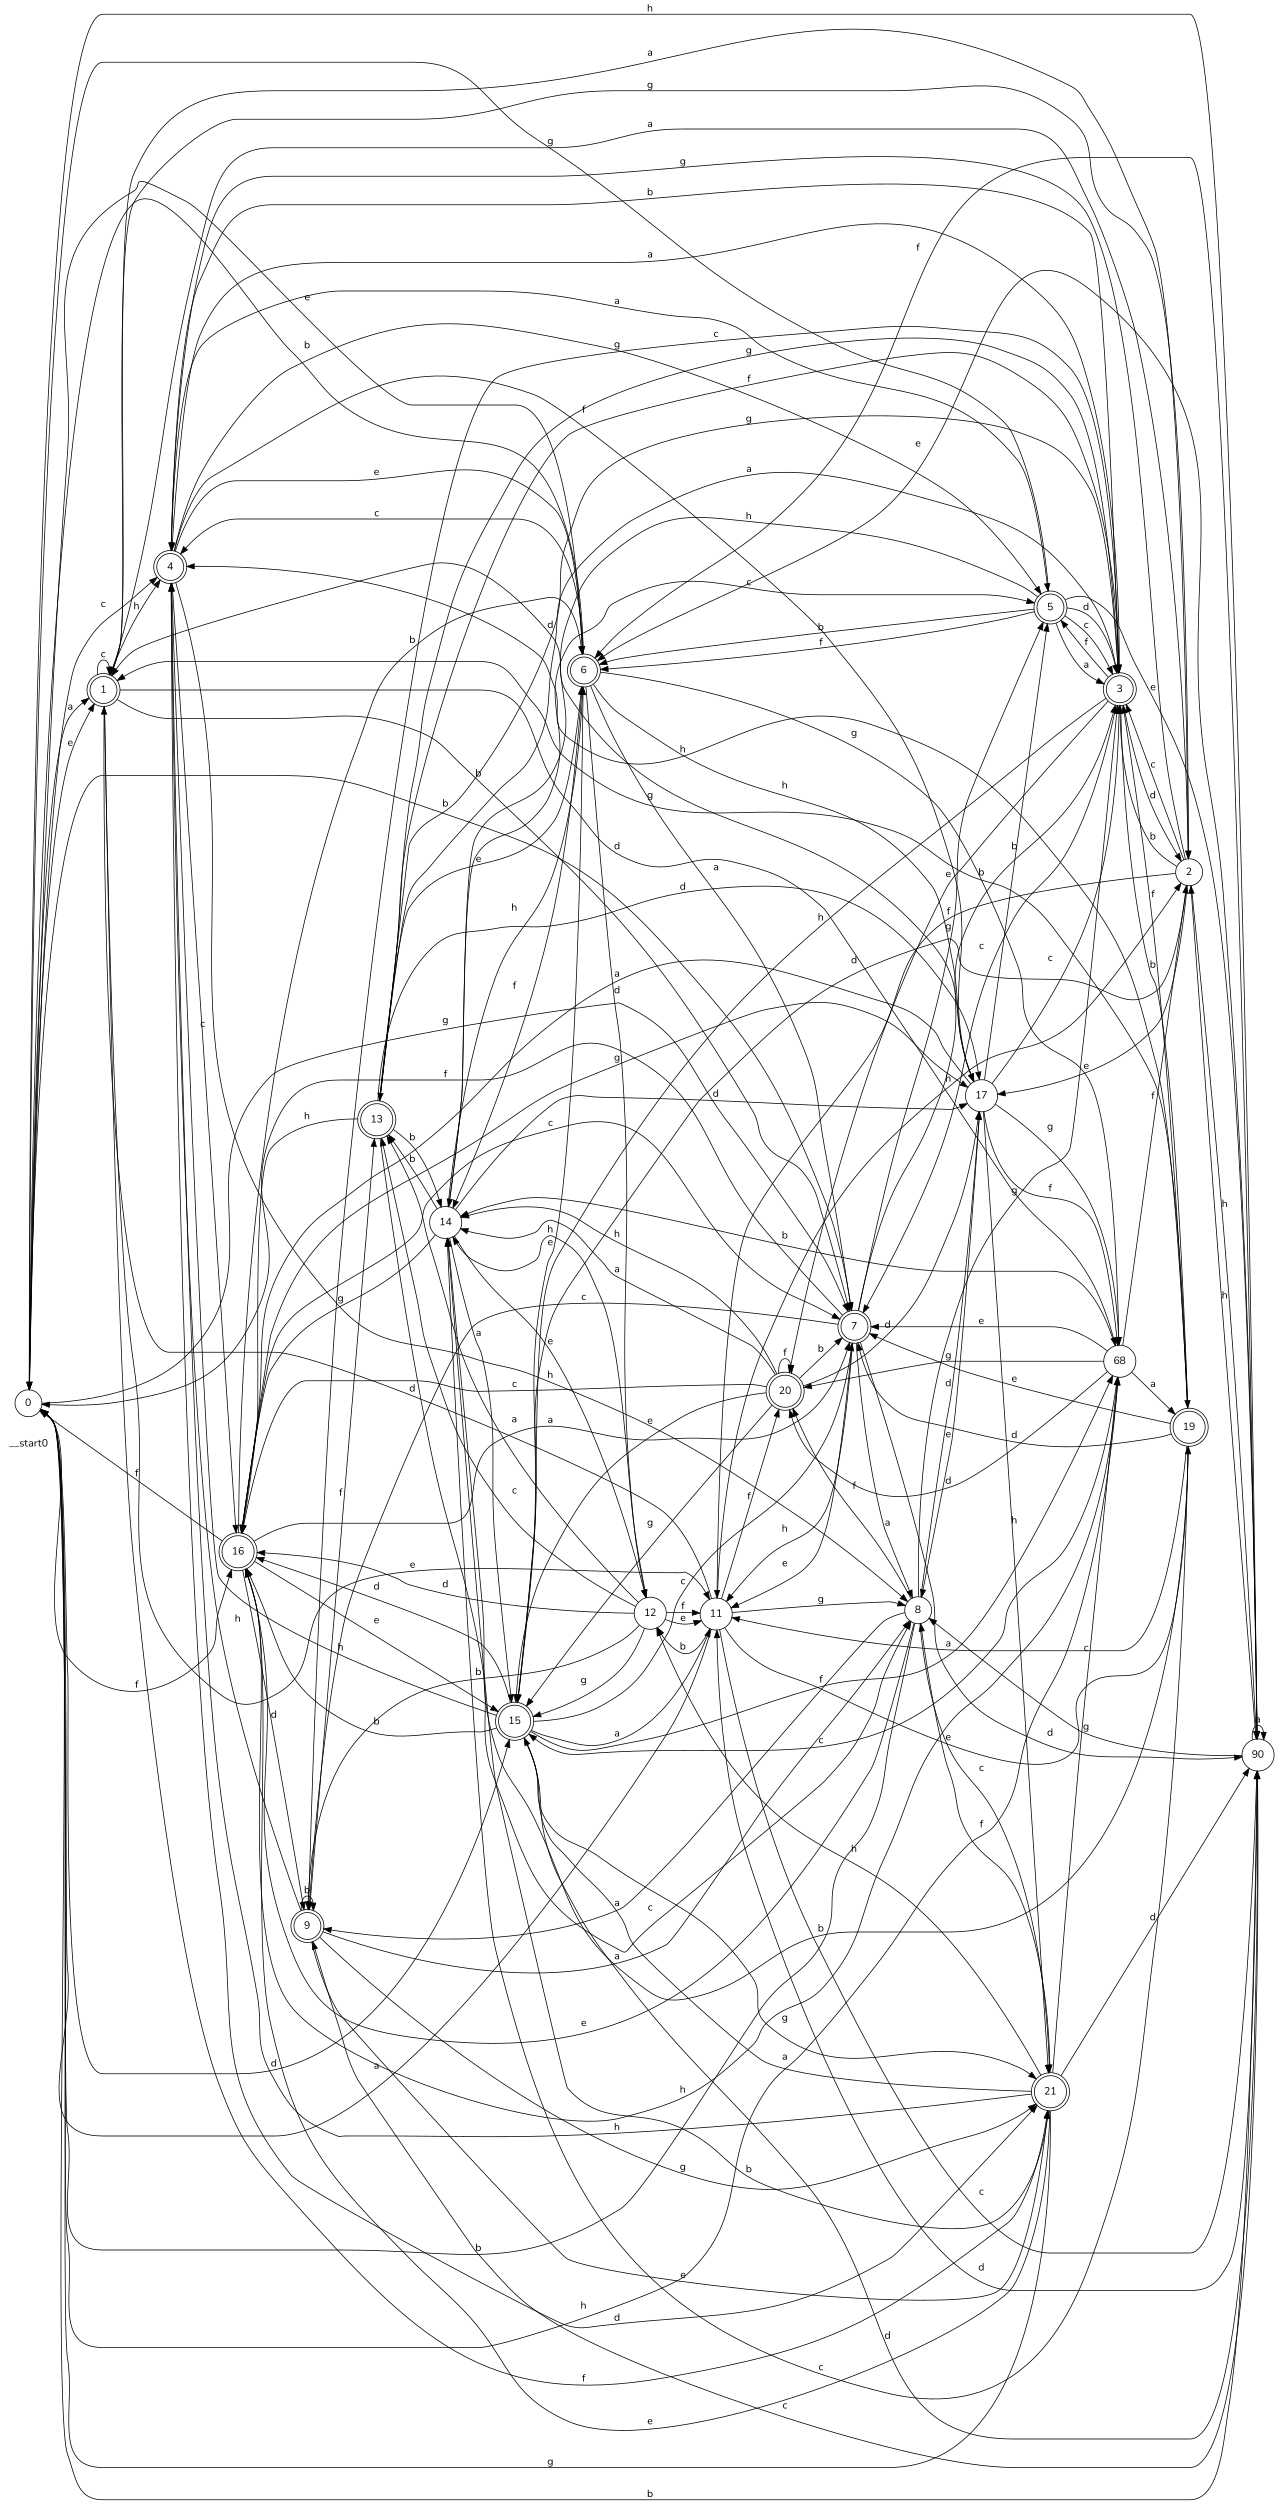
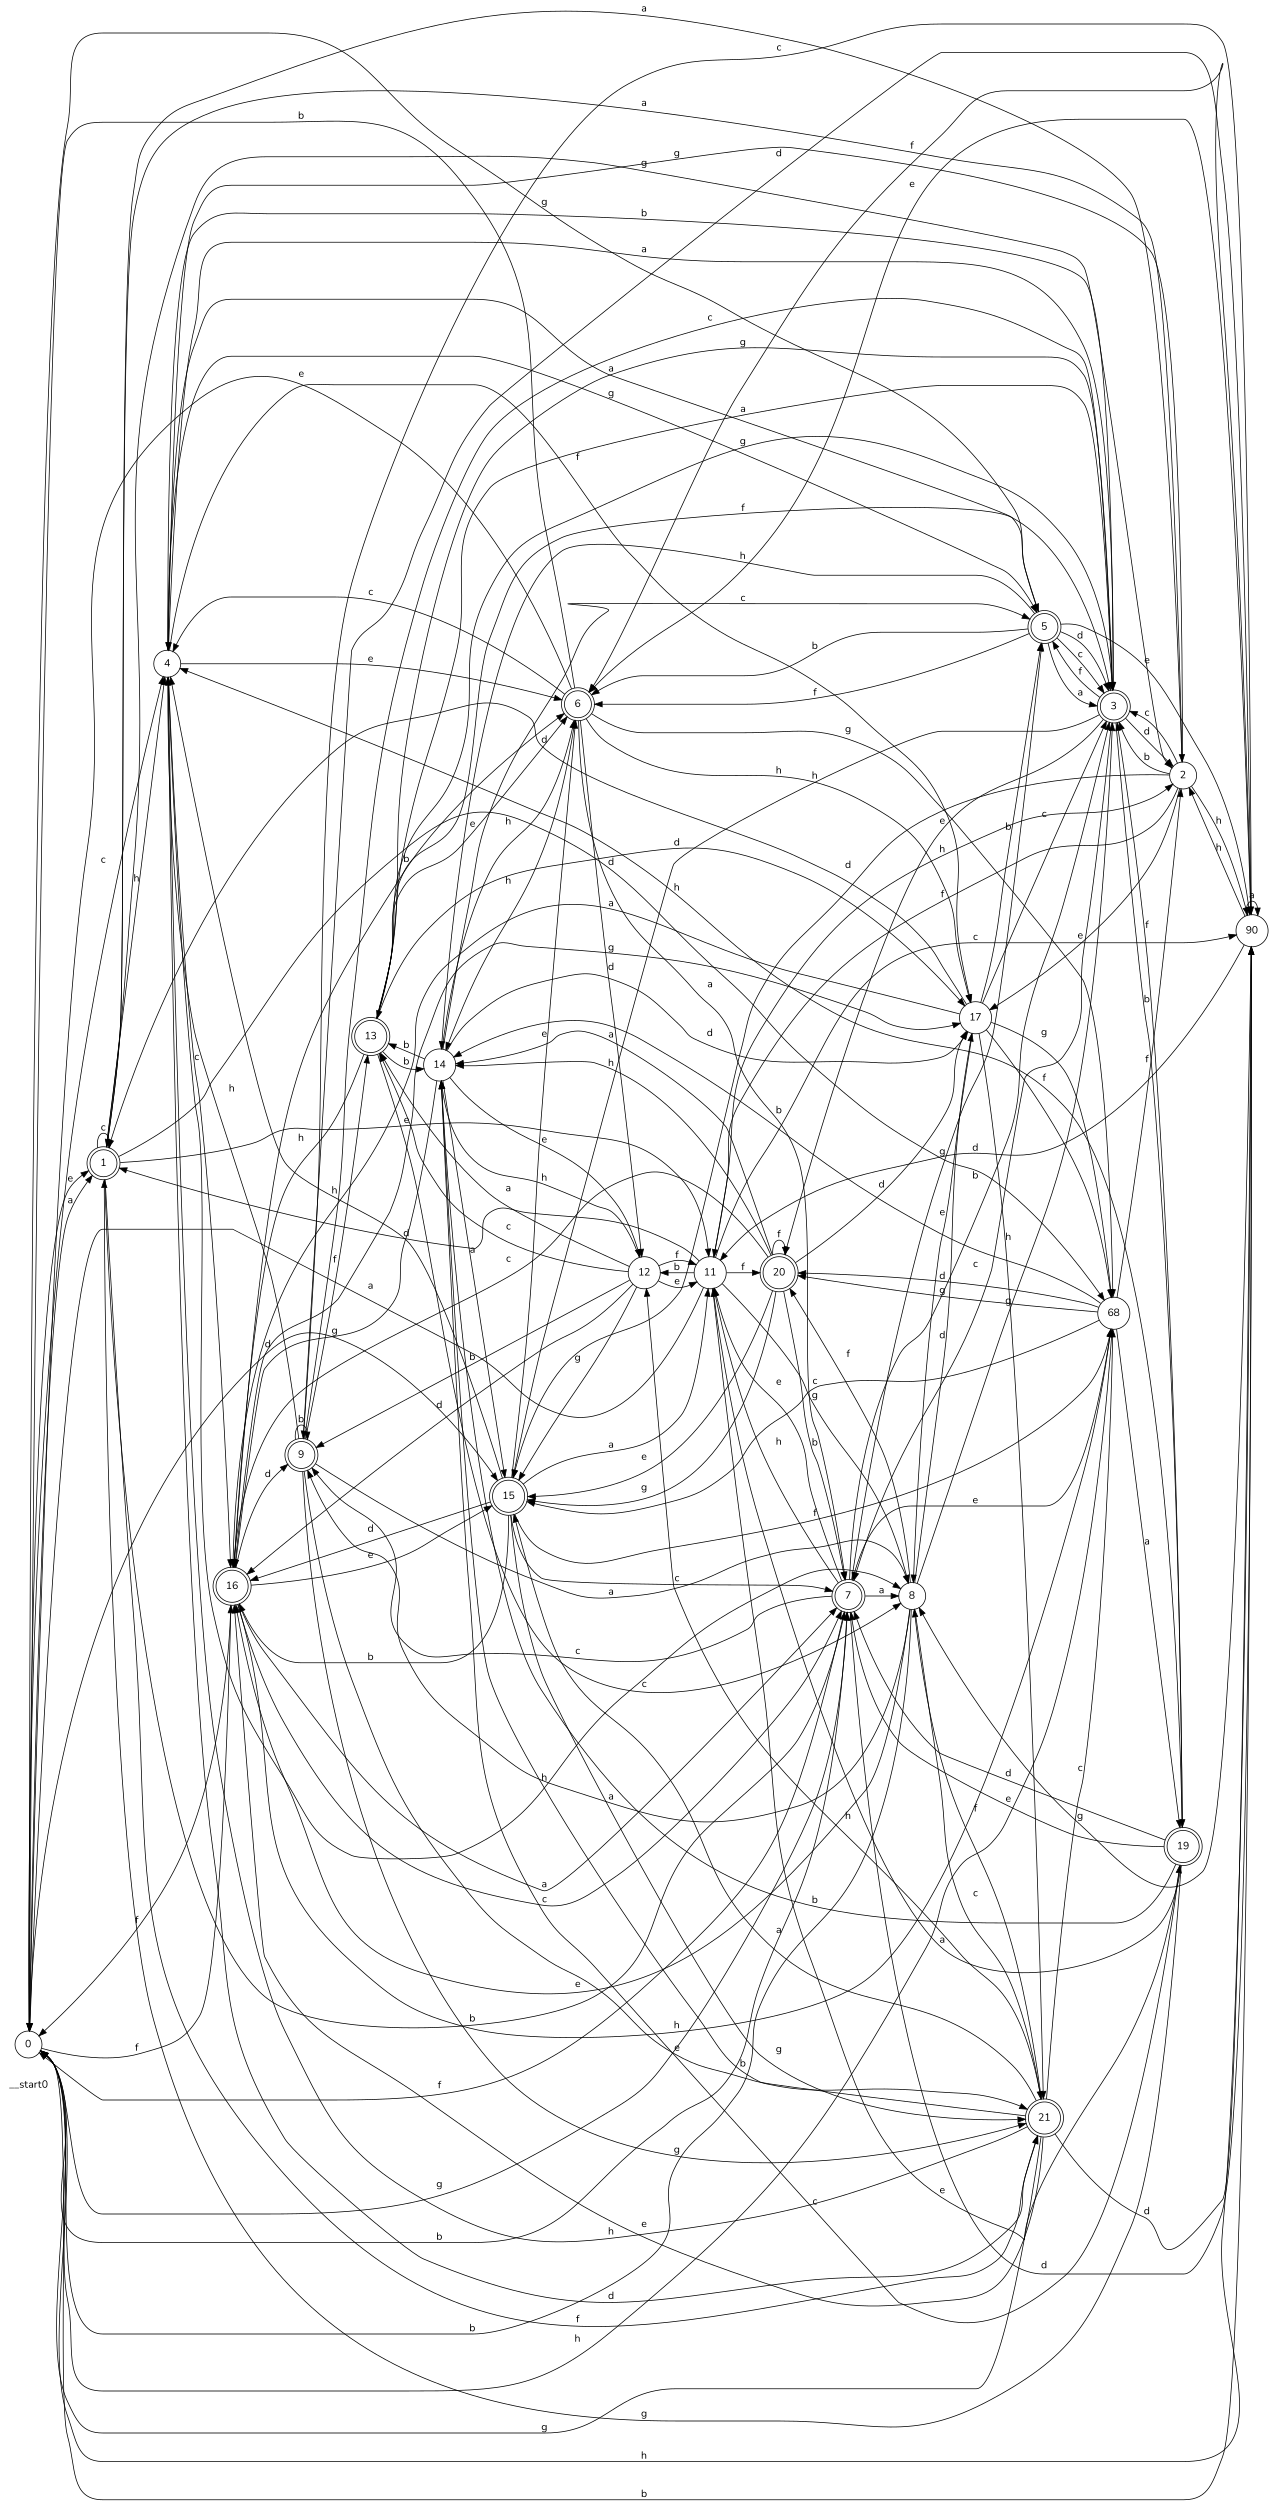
(170, 567) -> (167, 664)
(515, 986) -> (509, 881)
(993, 2436) -> (728, 213)
